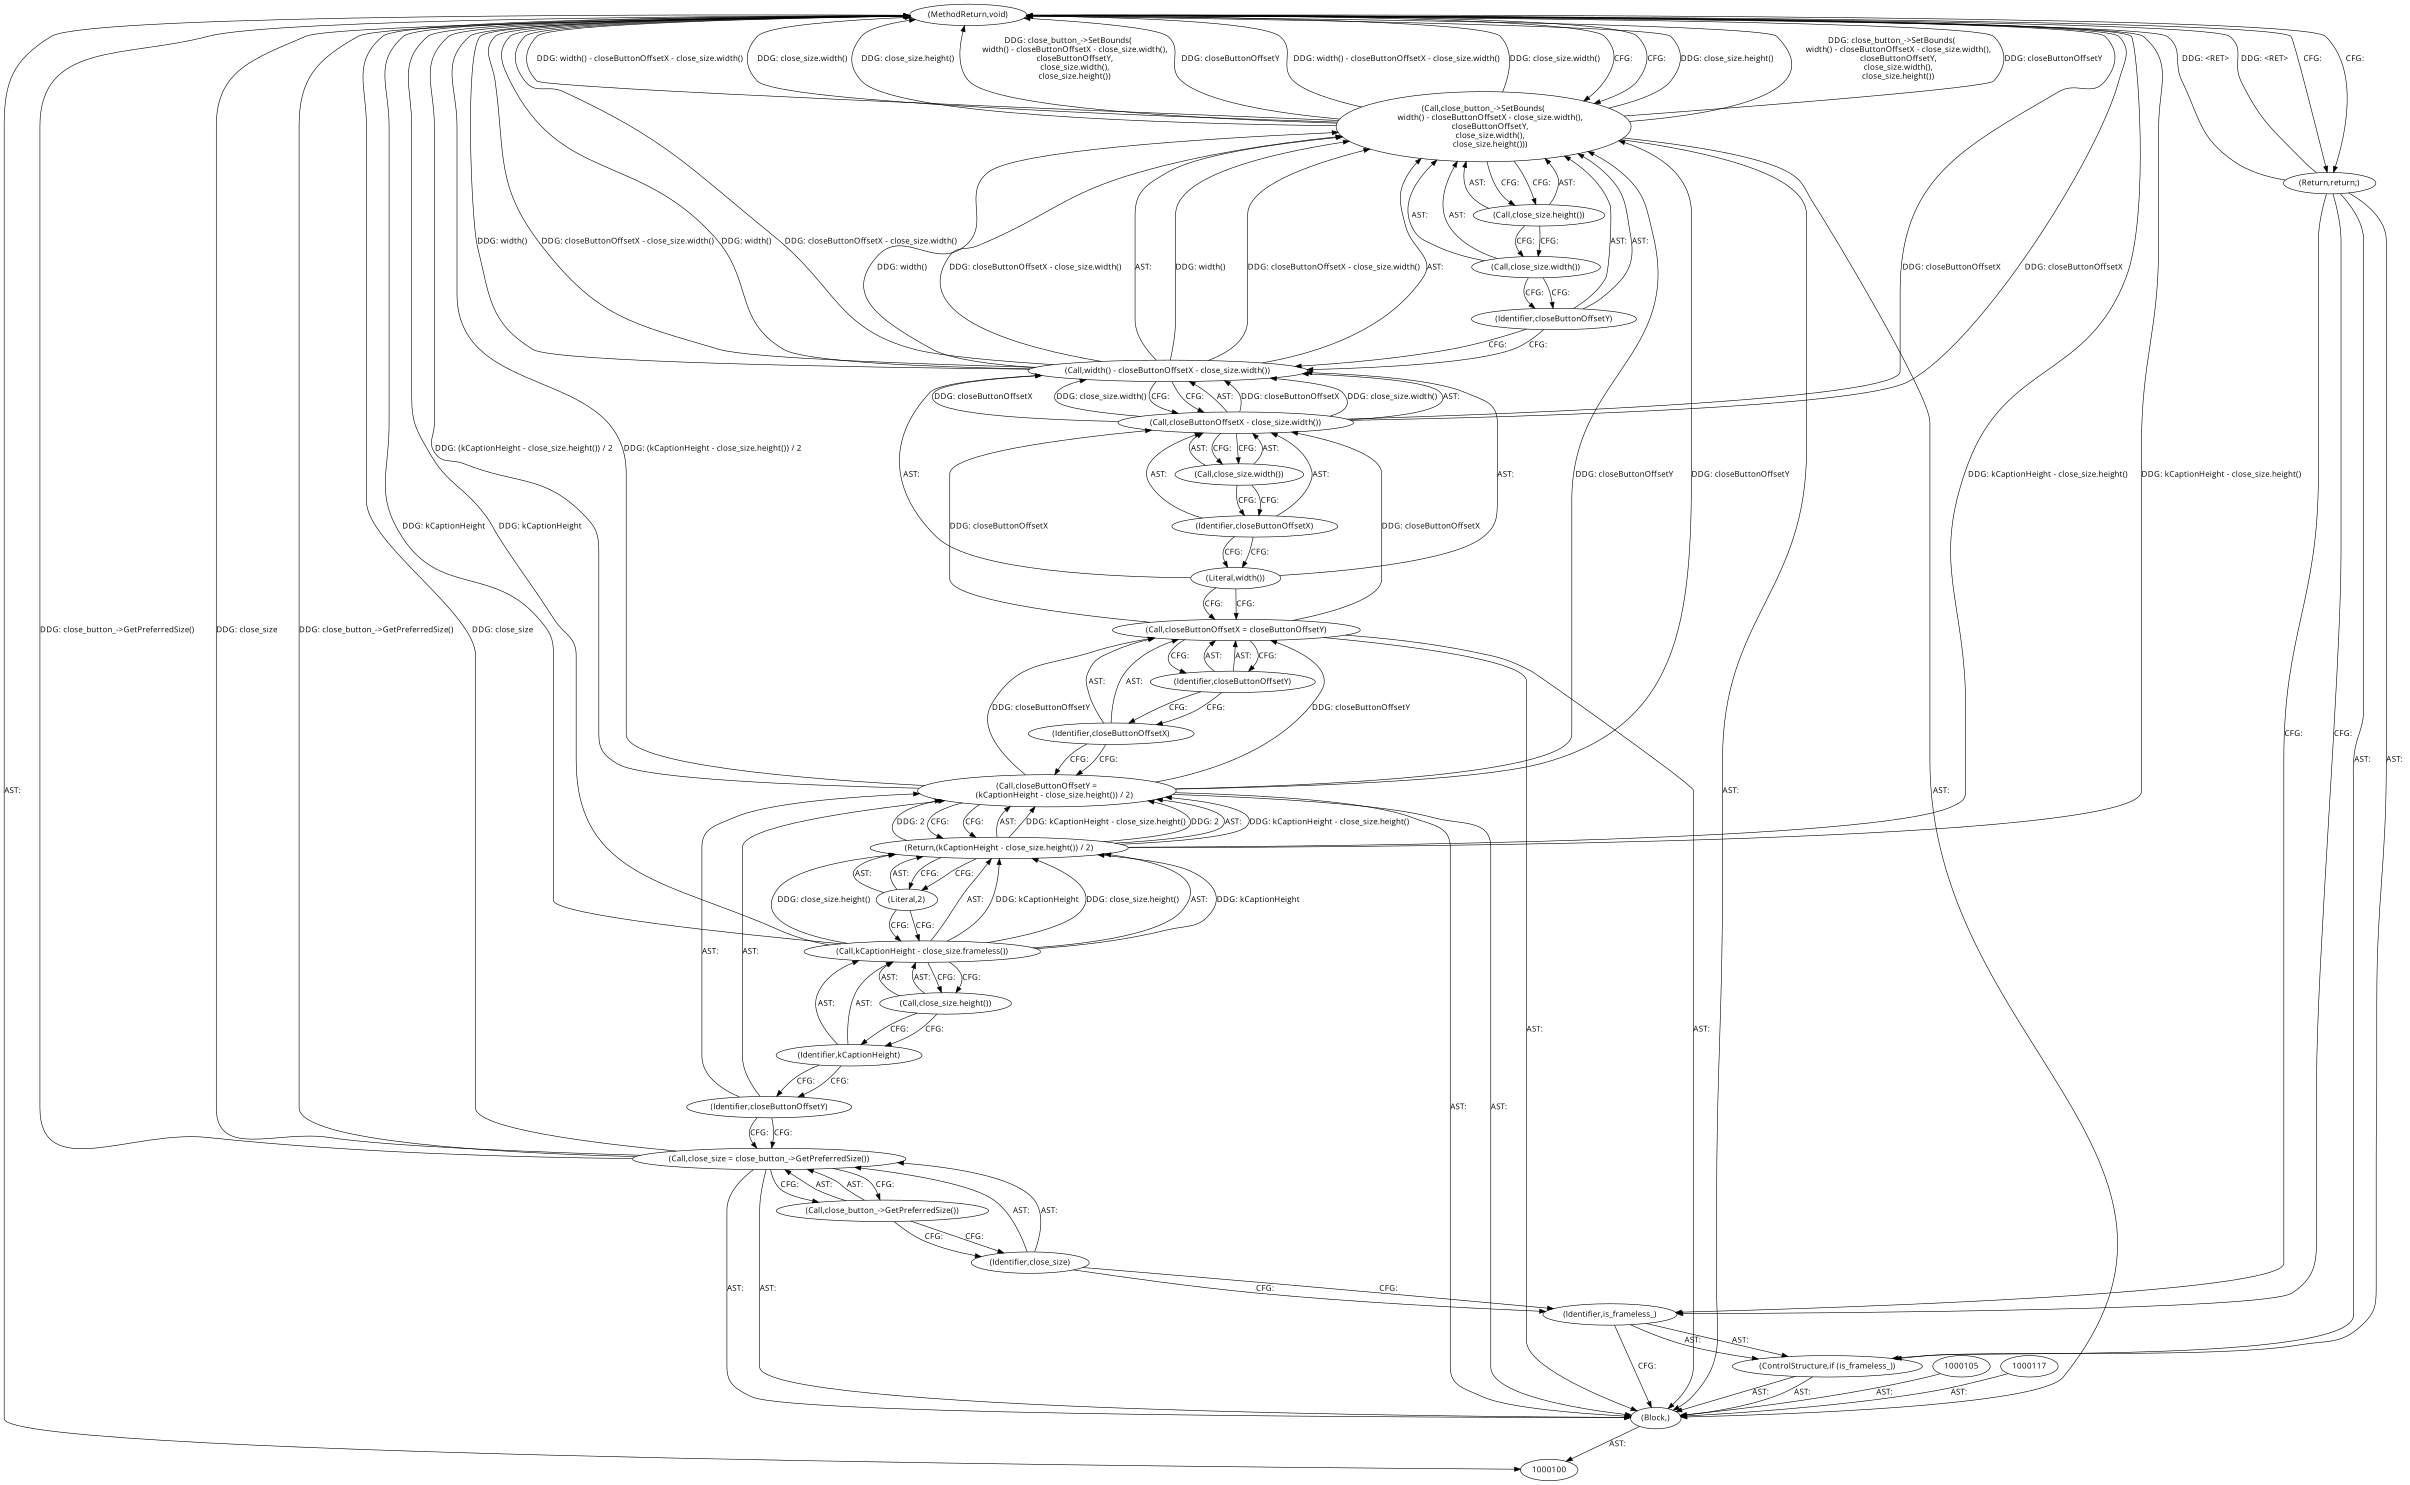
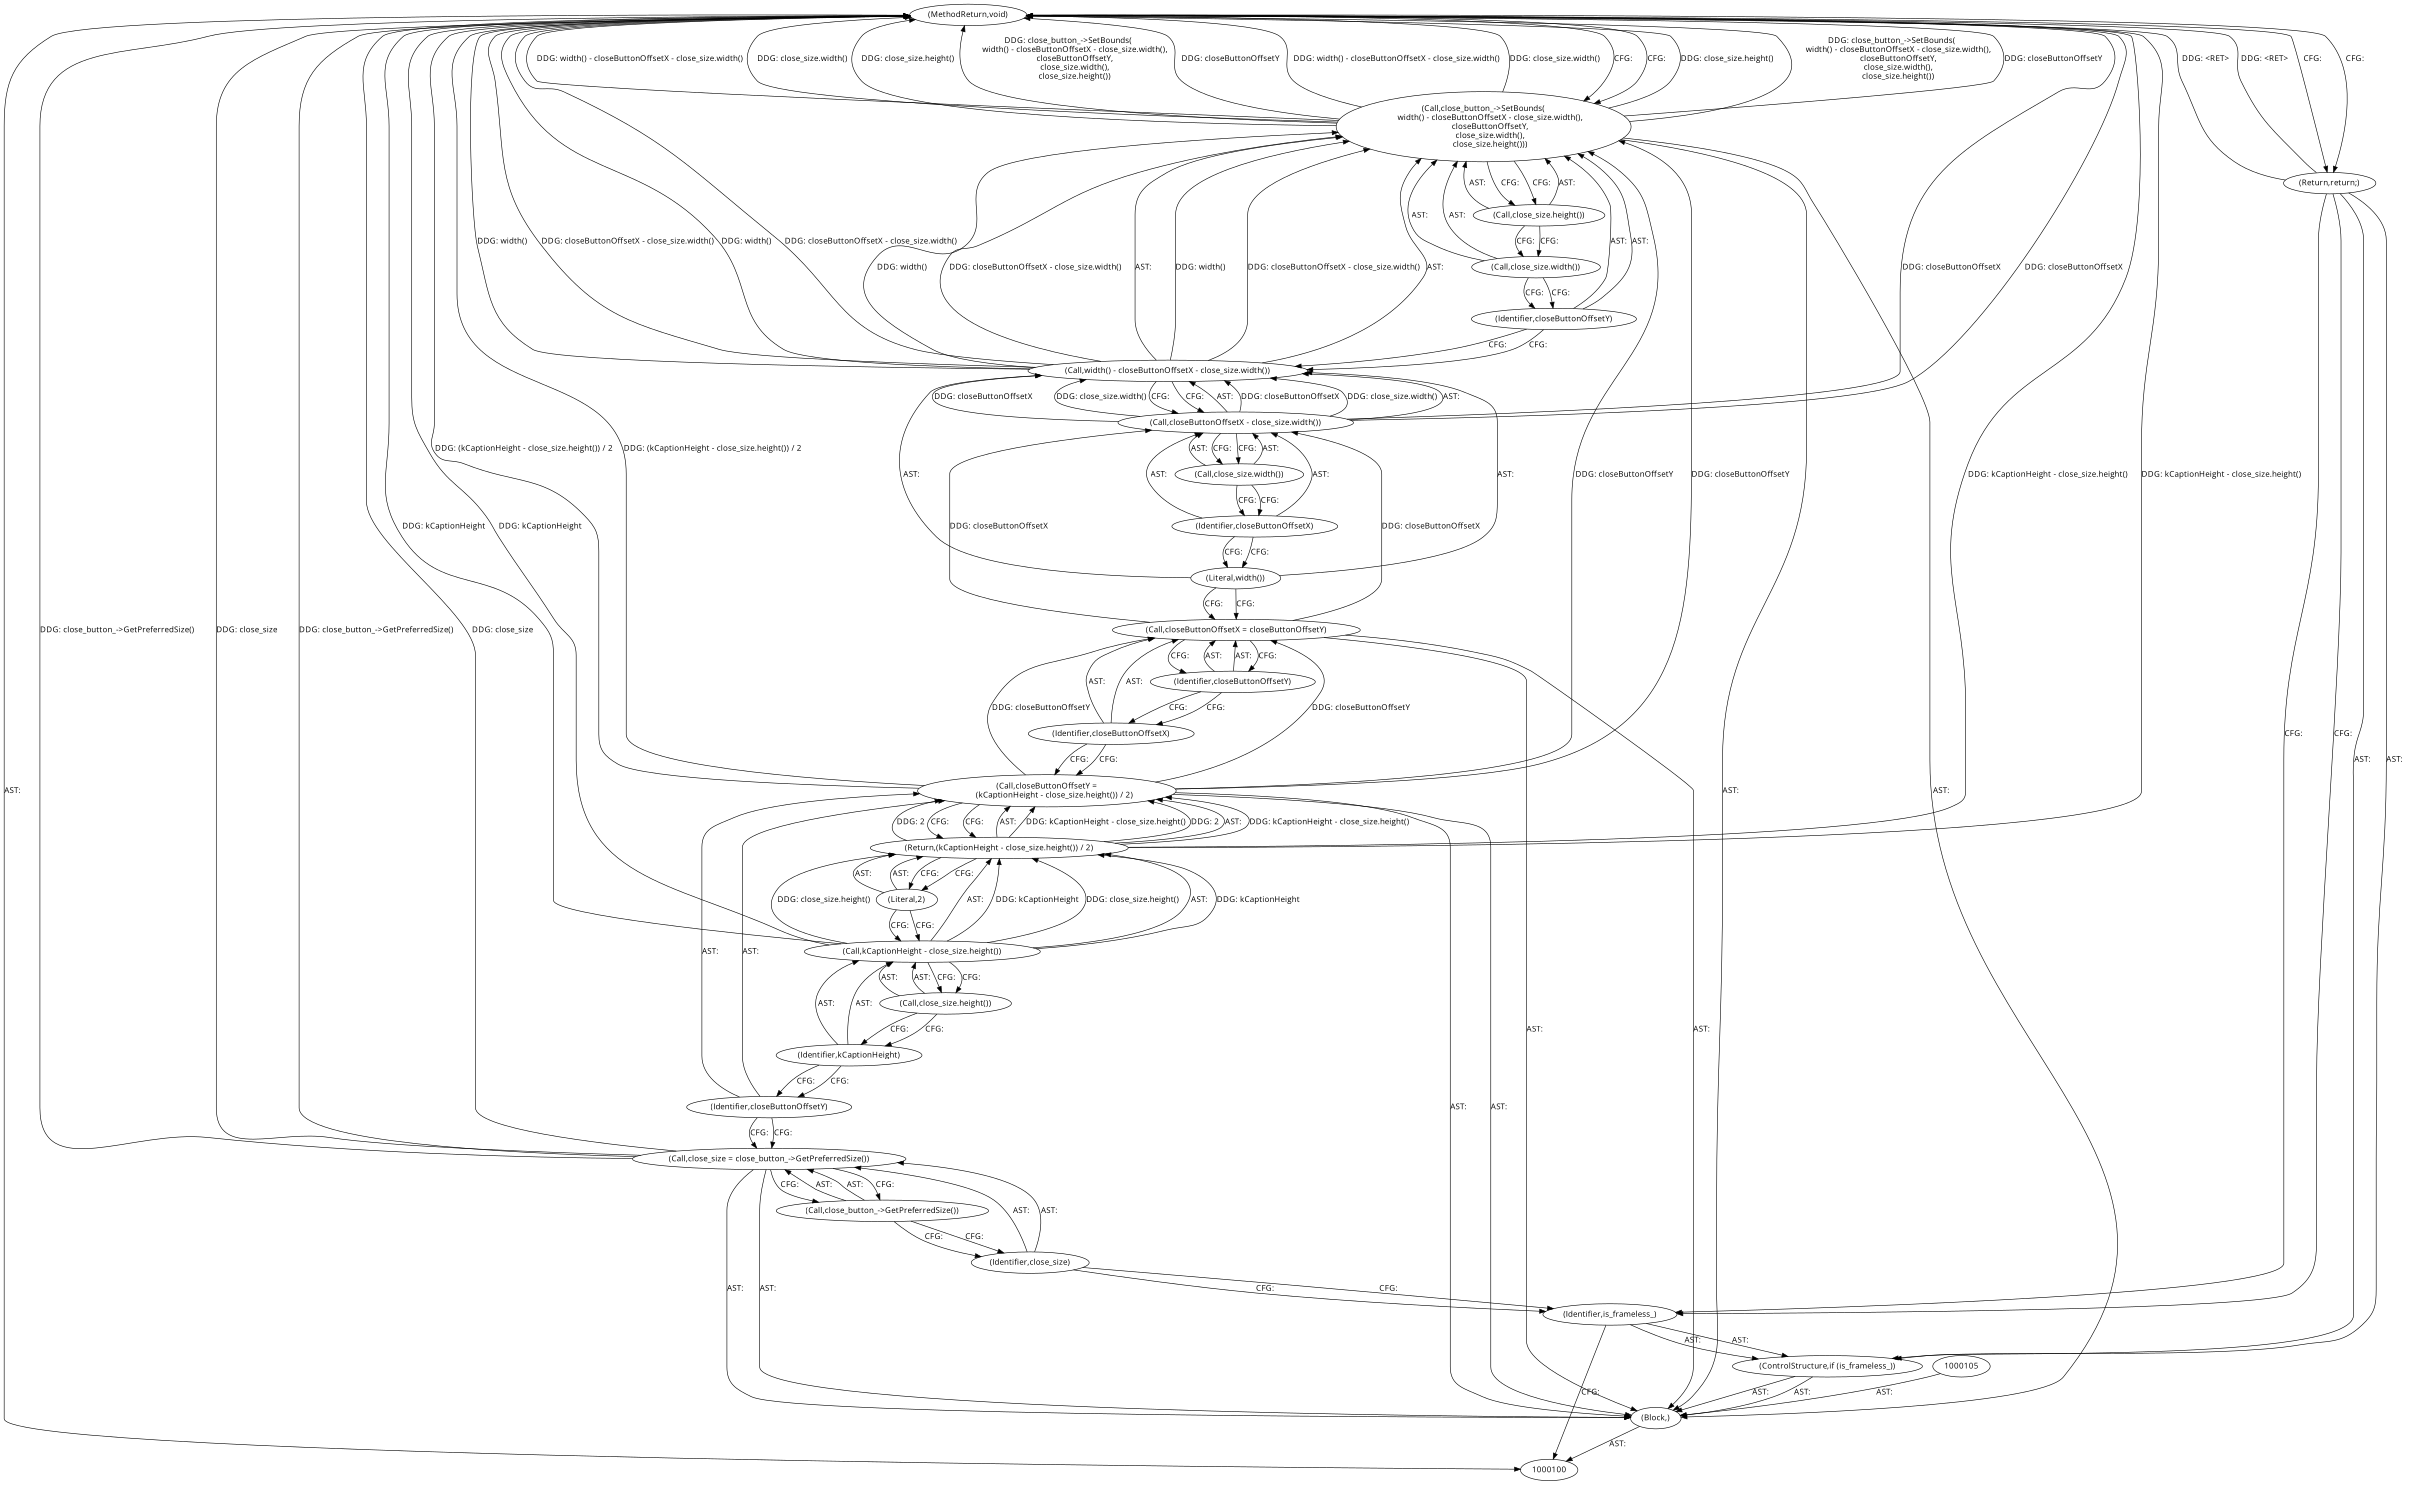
(922, 952) -> (922, 952)
(1632, 1364) -> (1579, 1393)
(2029, 1366) -> none
